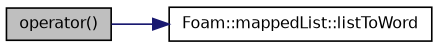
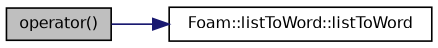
(300, 24) -> (300, 24)
